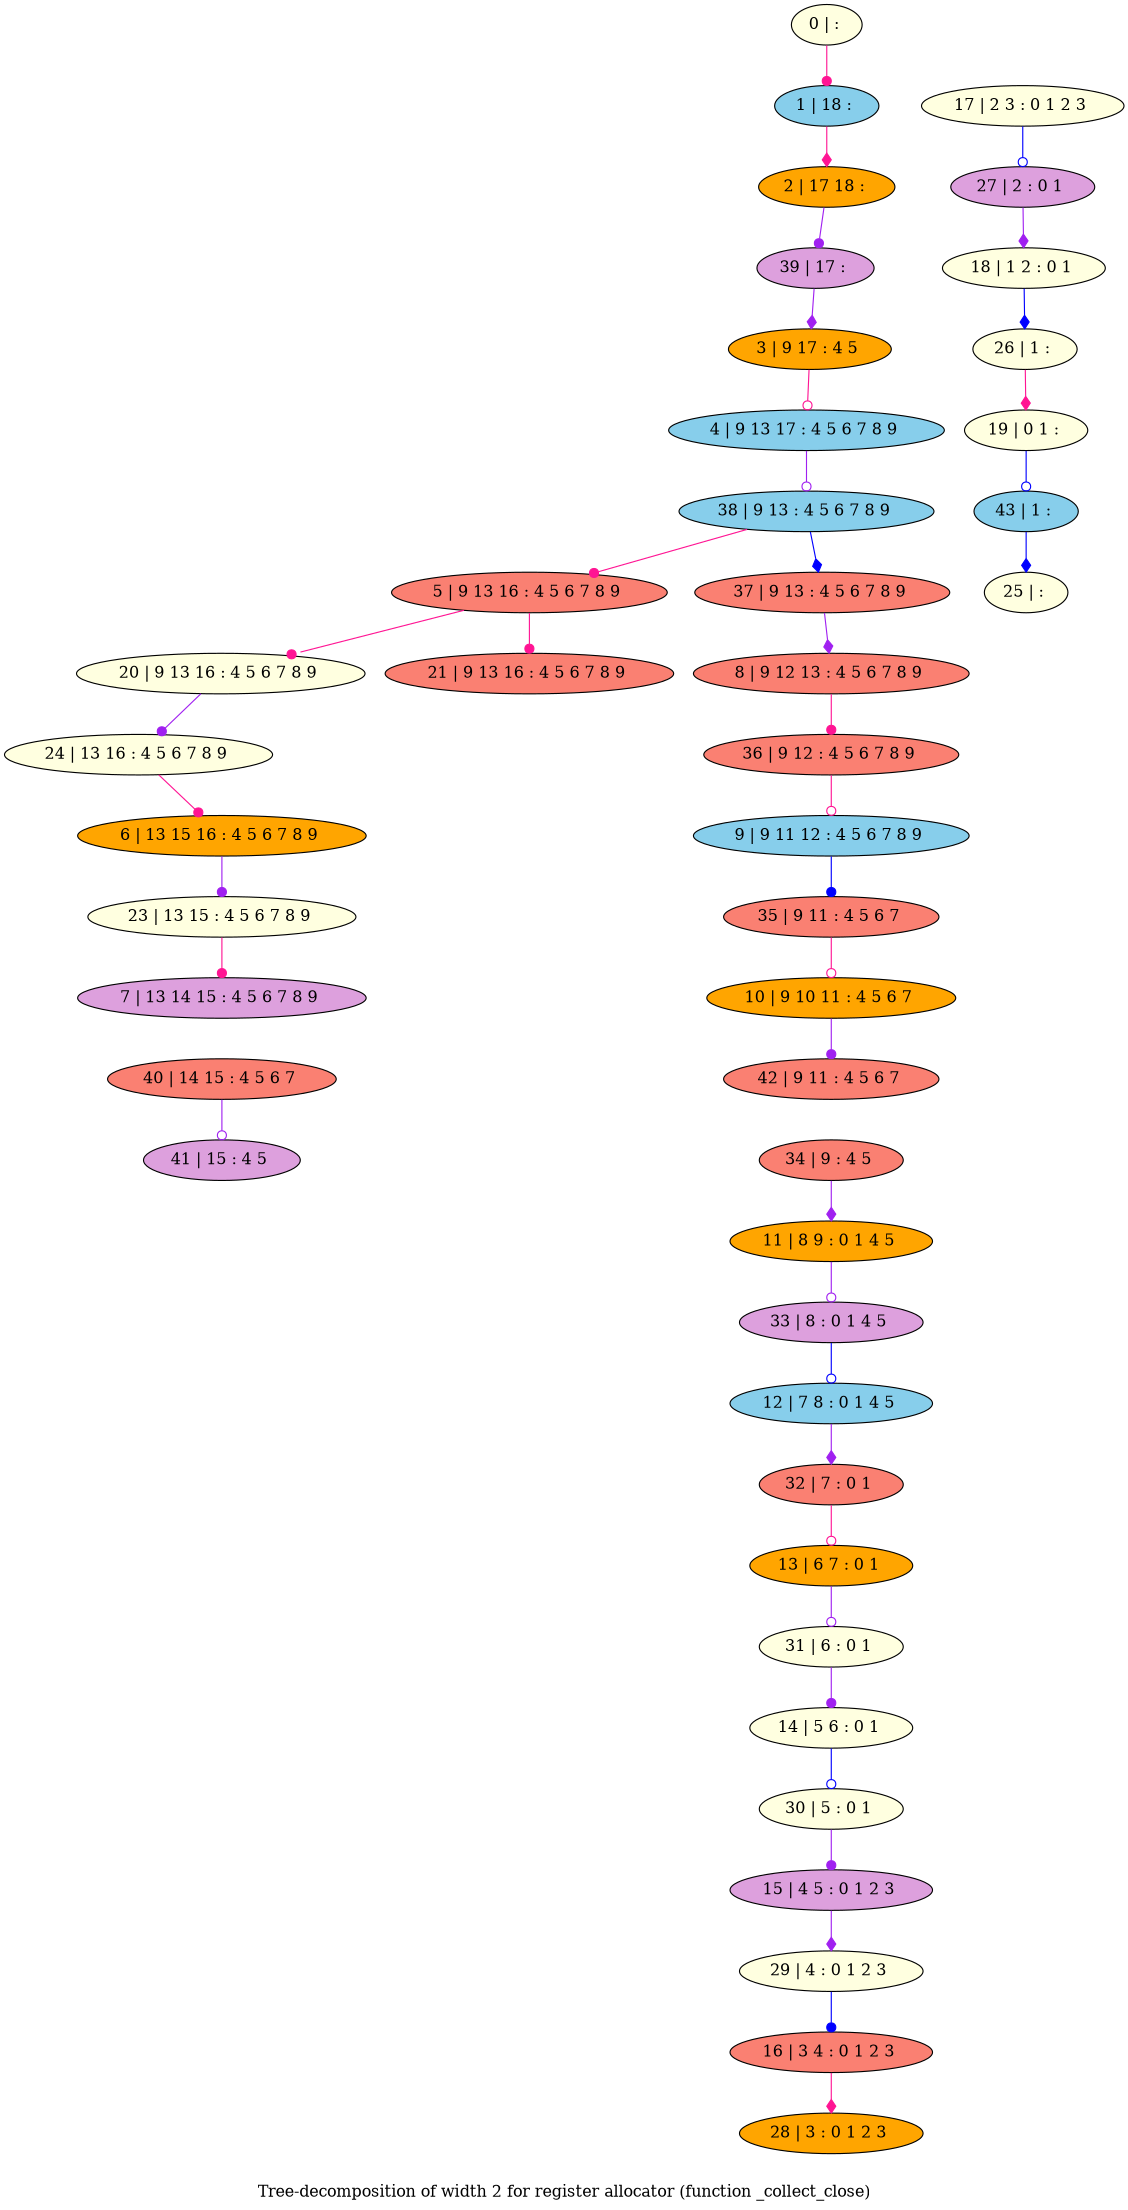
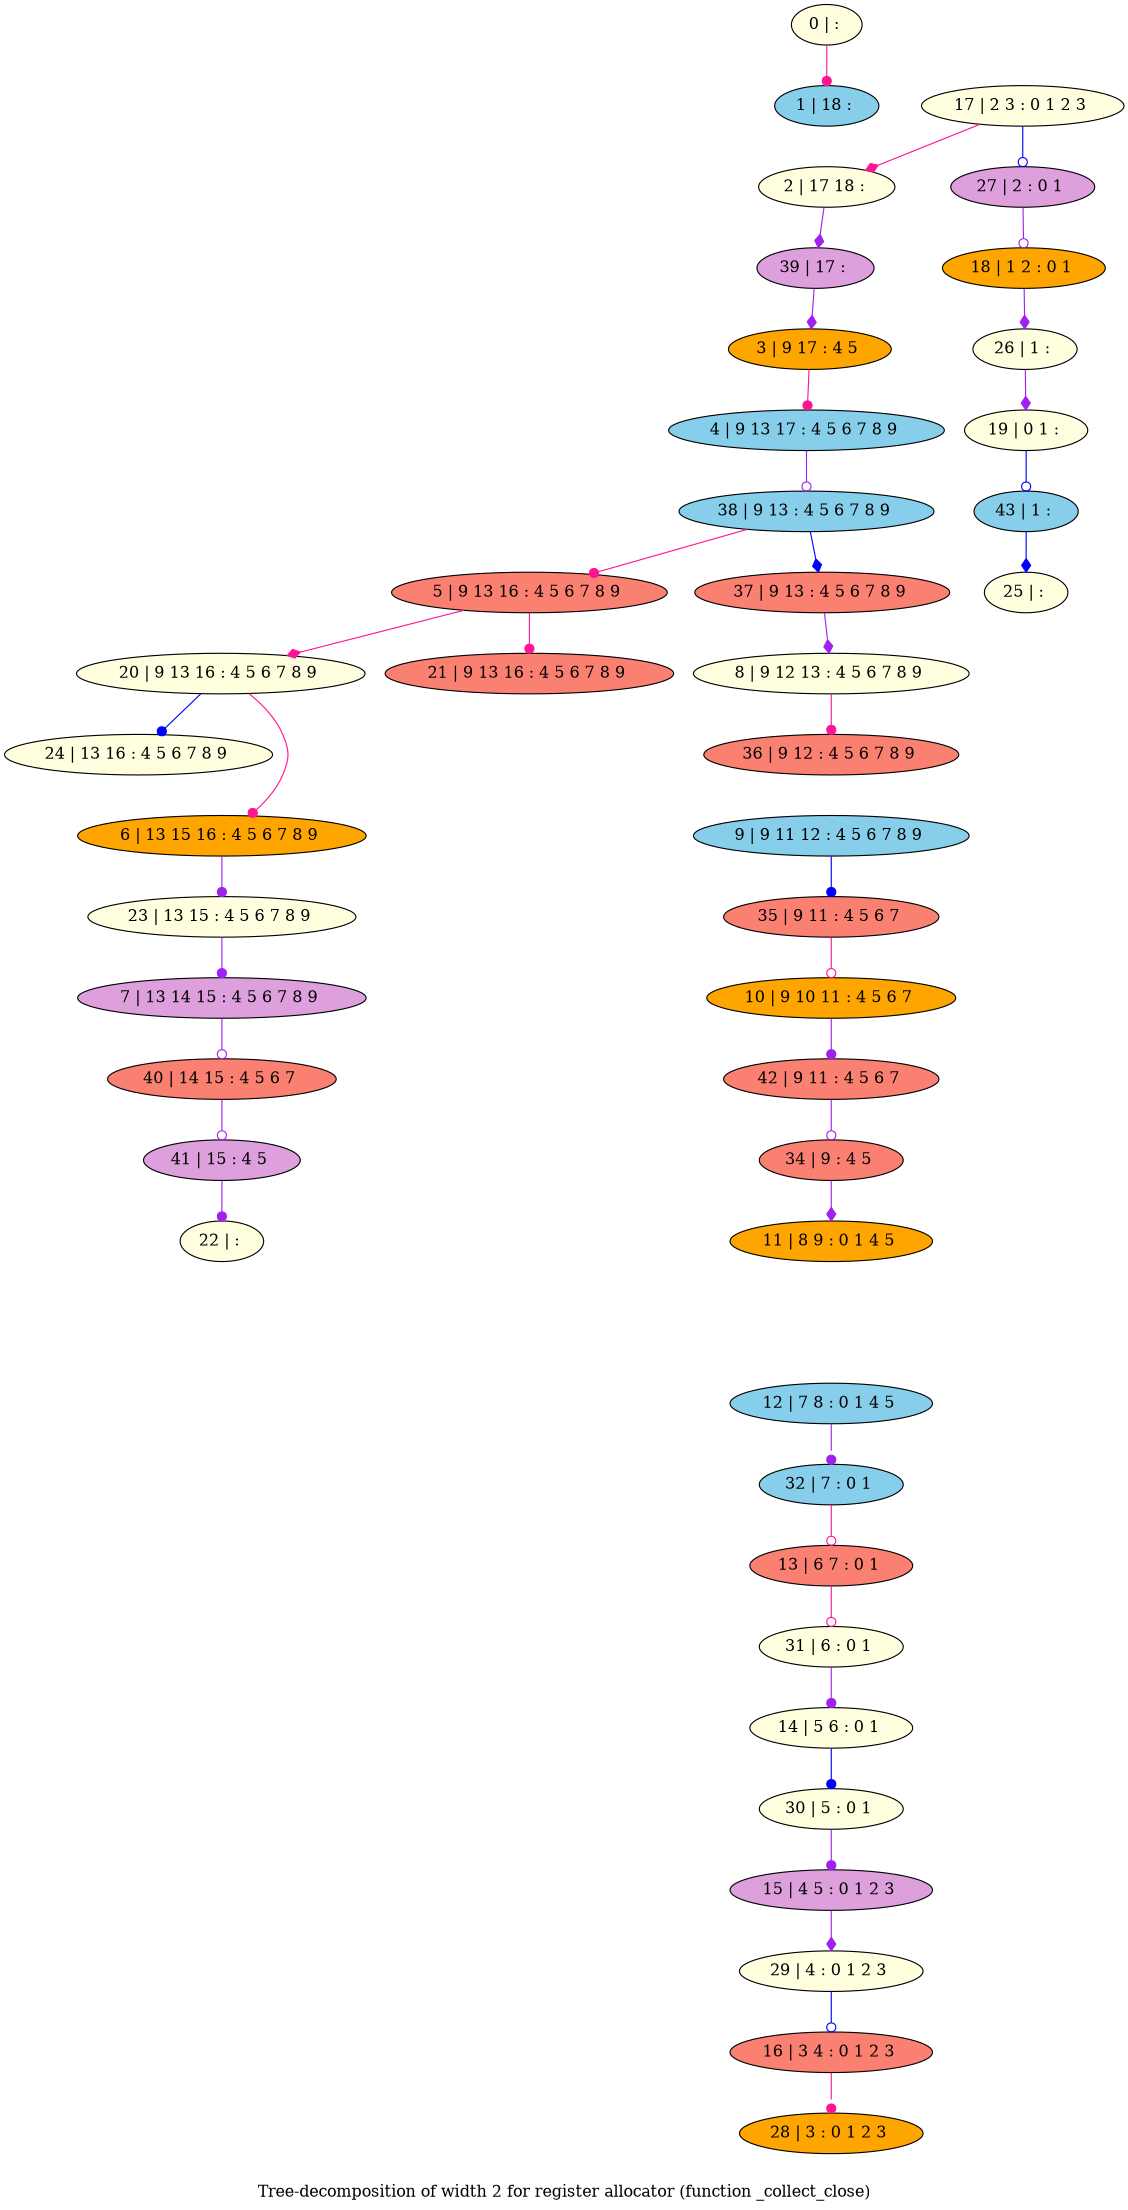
(827, 140) -> (929, 145)
(827, 187) -> (827, 187)
(822, 223) -> (822, 223)
(1023, 223) -> (1023, 223)
(1024, 268) -> (1024, 268)
(1024, 302) -> (1024, 302)
(1025, 383) -> (1025, 383)
(808, 385) -> (808, 385)
(382, 631) -> (382, 631)
(831, 674) -> (831, 674)
(183, 711) -> (183, 711)
(831, 791) -> none
(177, 792) -> (288, 750)
(222, 953) -> (222, 953)
none -> (222, 1034)
none -> (831, 1115)
none -> (222, 1241)
(831, 1322) -> none
(831, 1437) -> (831, 1437)
(831, 1485) -> (831, 1485)
(831, 1566) -> (831, 1566)
(831, 1602) -> (831, 1602)
(831, 1764) -> (831, 1764)
(831, 2007) -> (831, 2007)
(831, 2086) -> (831, 2086)
